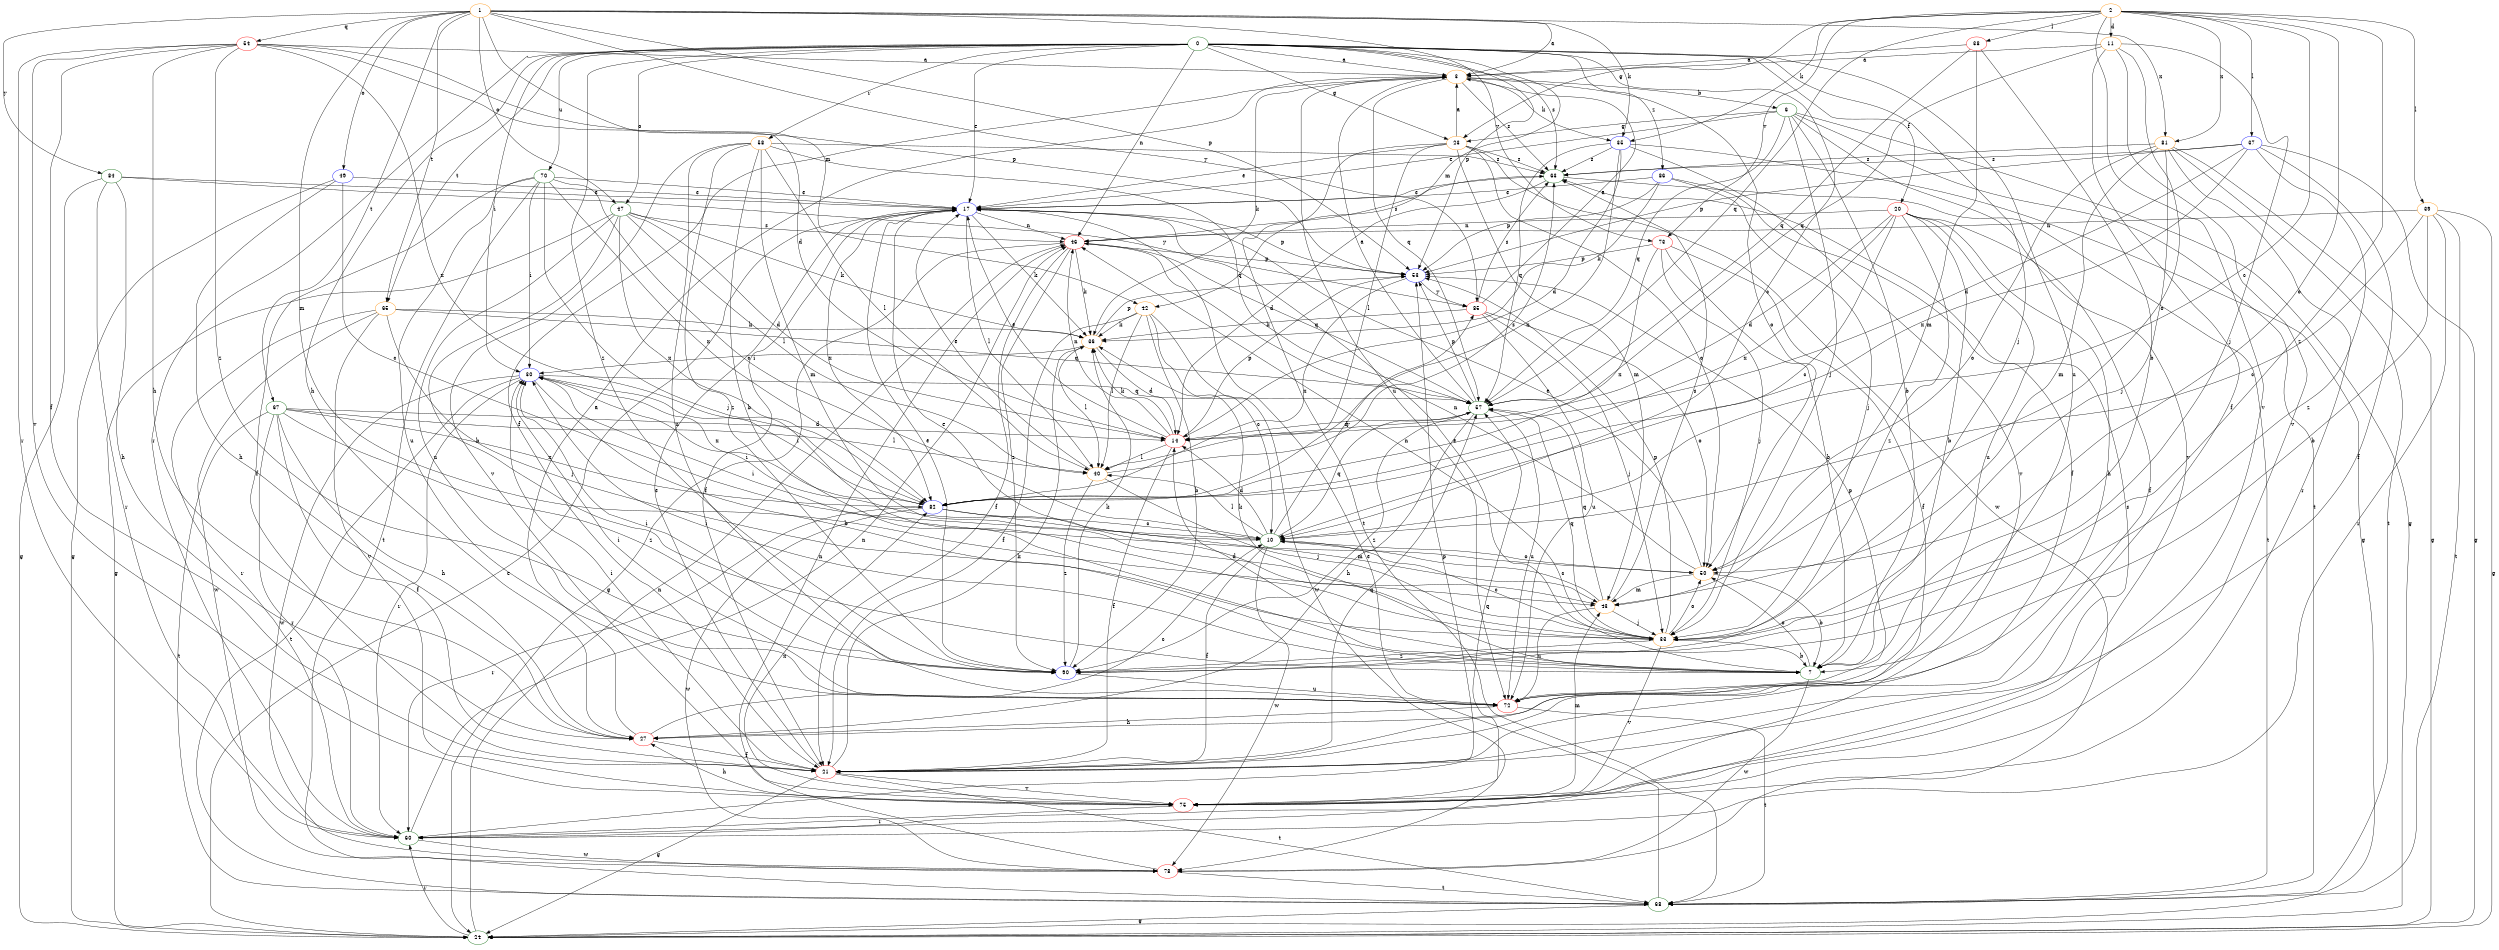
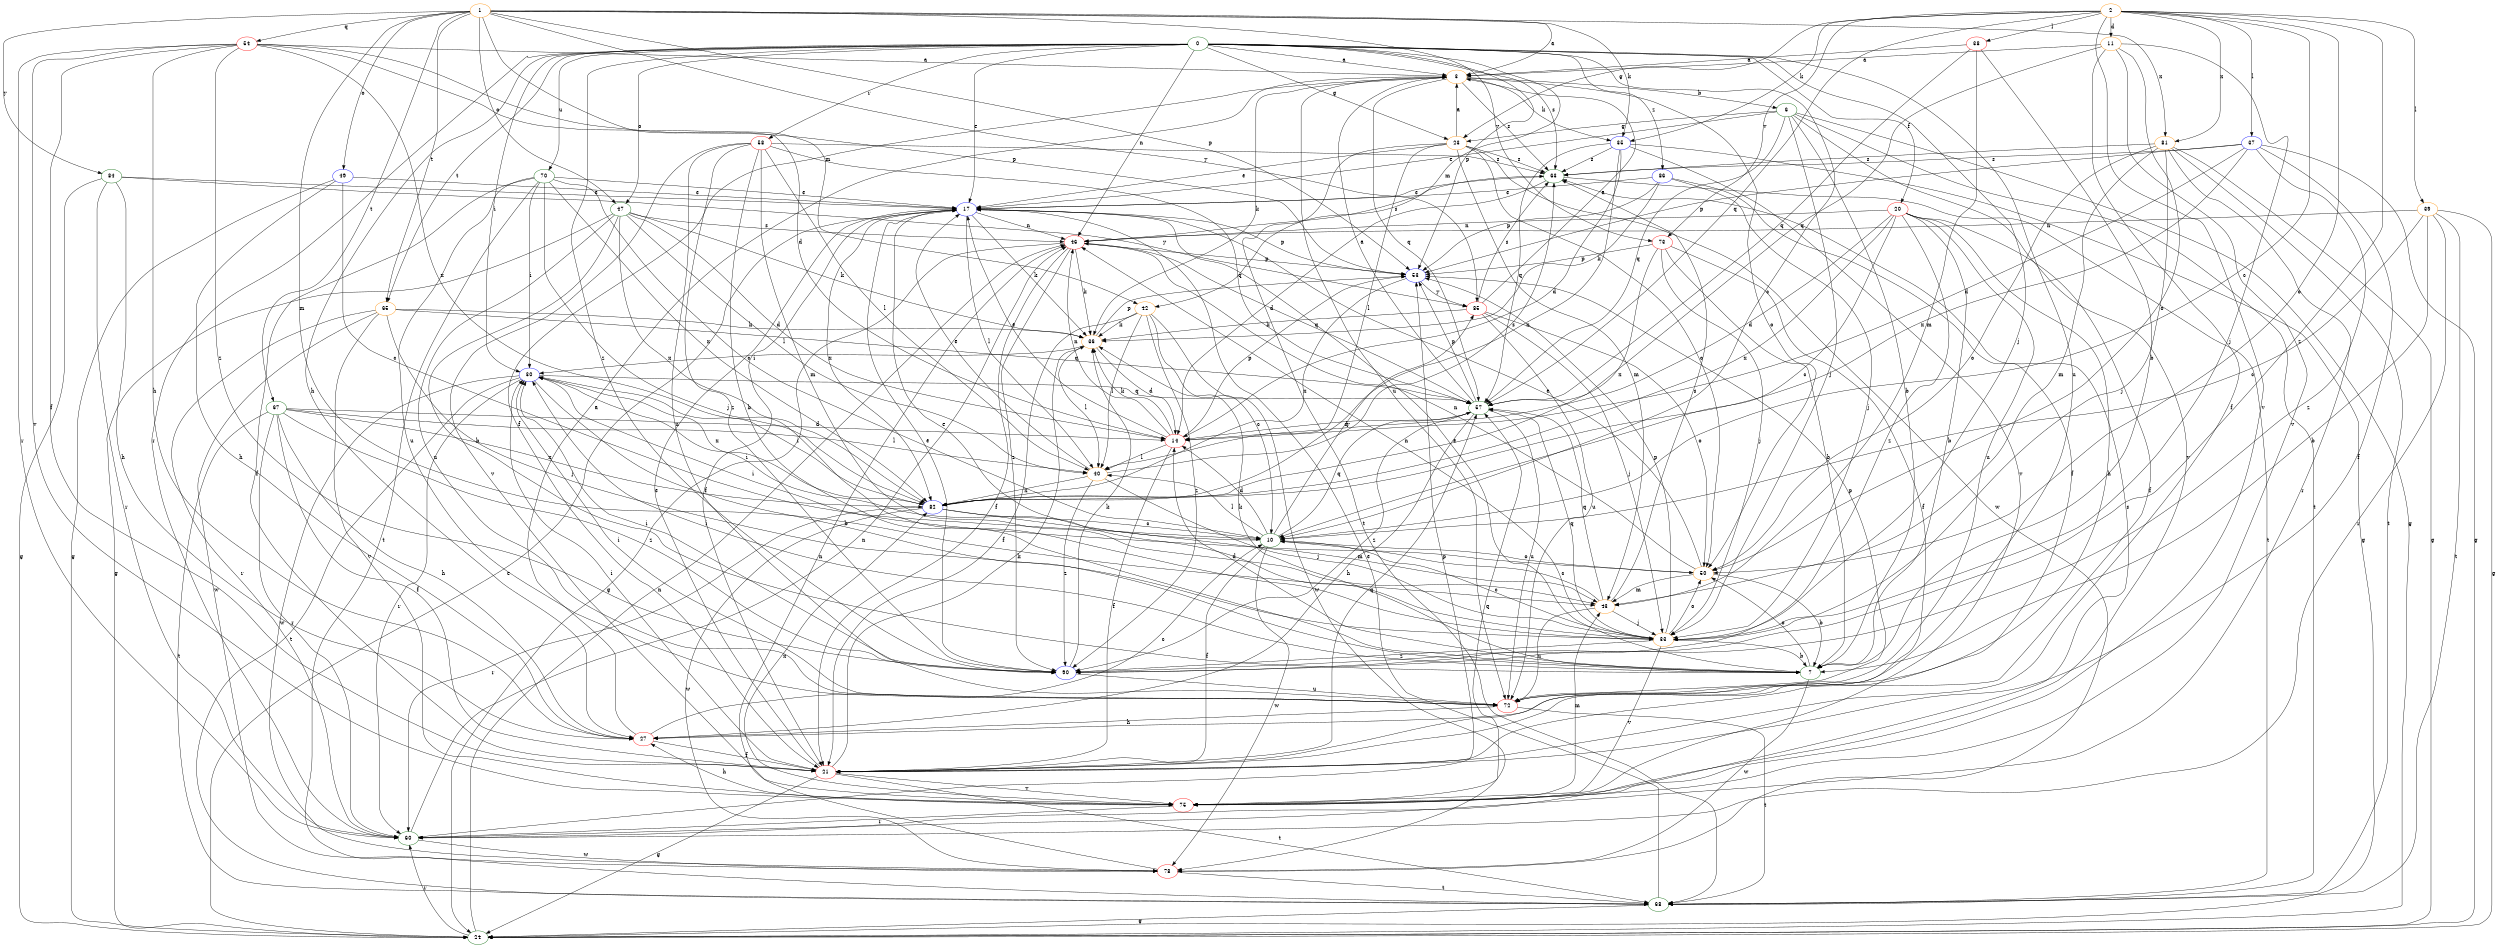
(761, 143) -> (761, 143)
none -> (1017, 490)
(1197, 491) -> (1197, 491)
